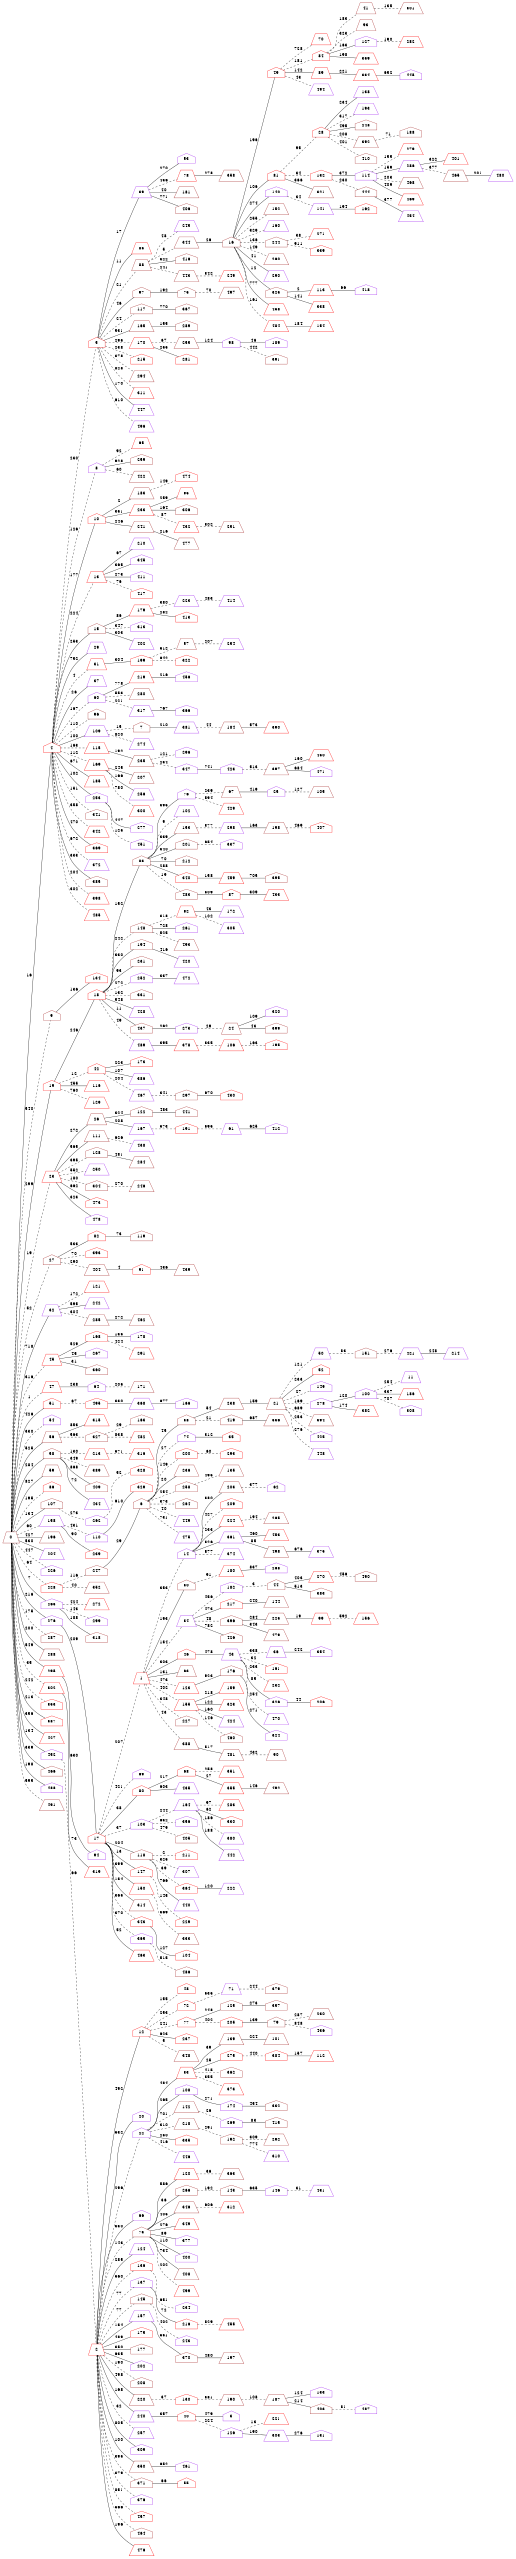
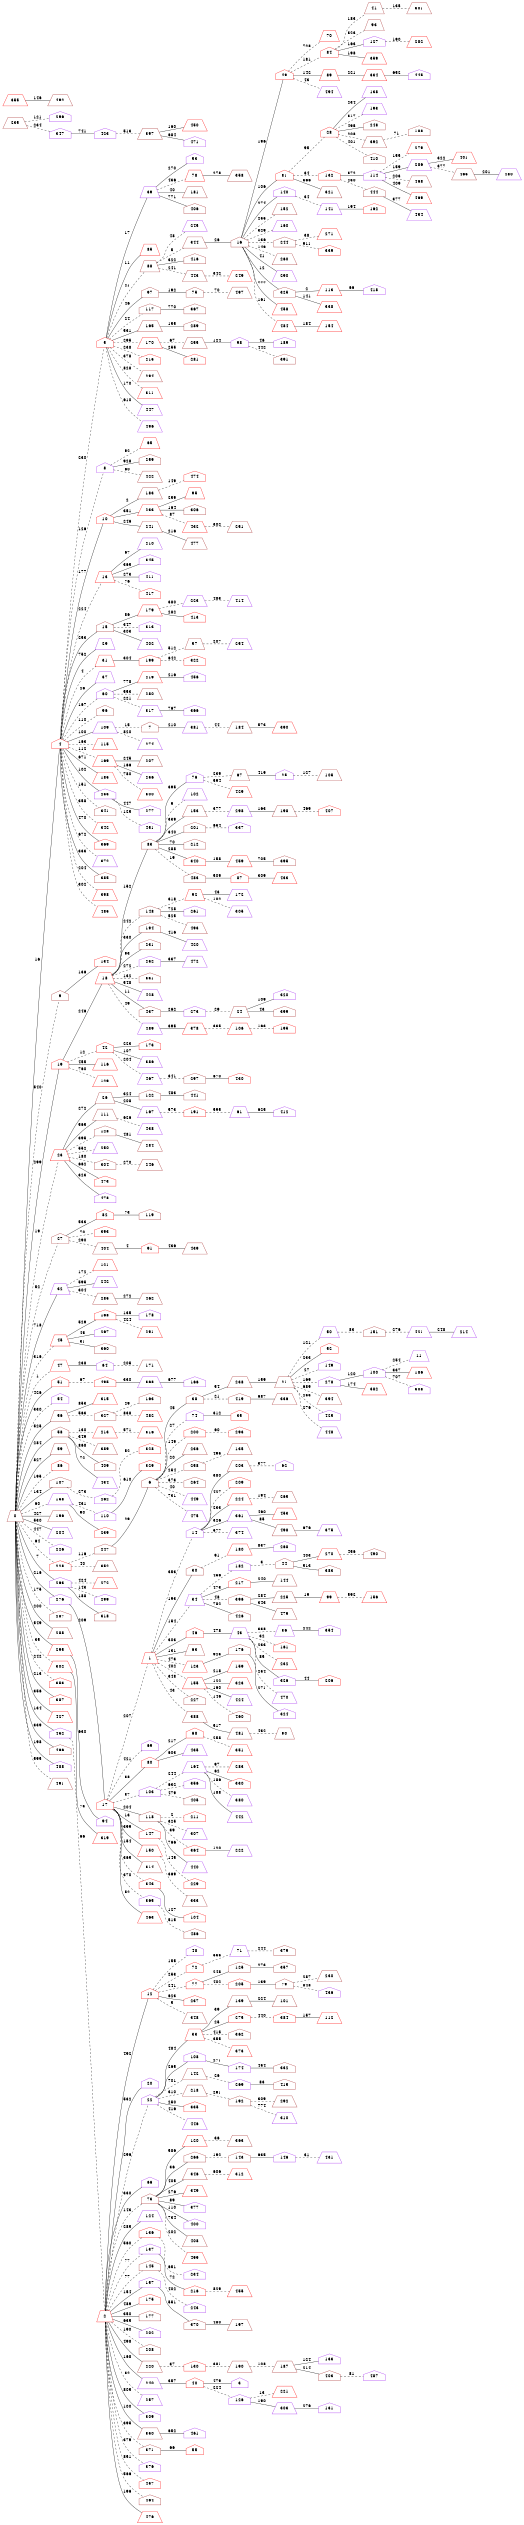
(121, 755) -> none
(97, 995) -> (105, 978)
(209, 1780) -> none
(186, 1989) -> (195, 1951)
(142, 2316) -> (150, 2283)
